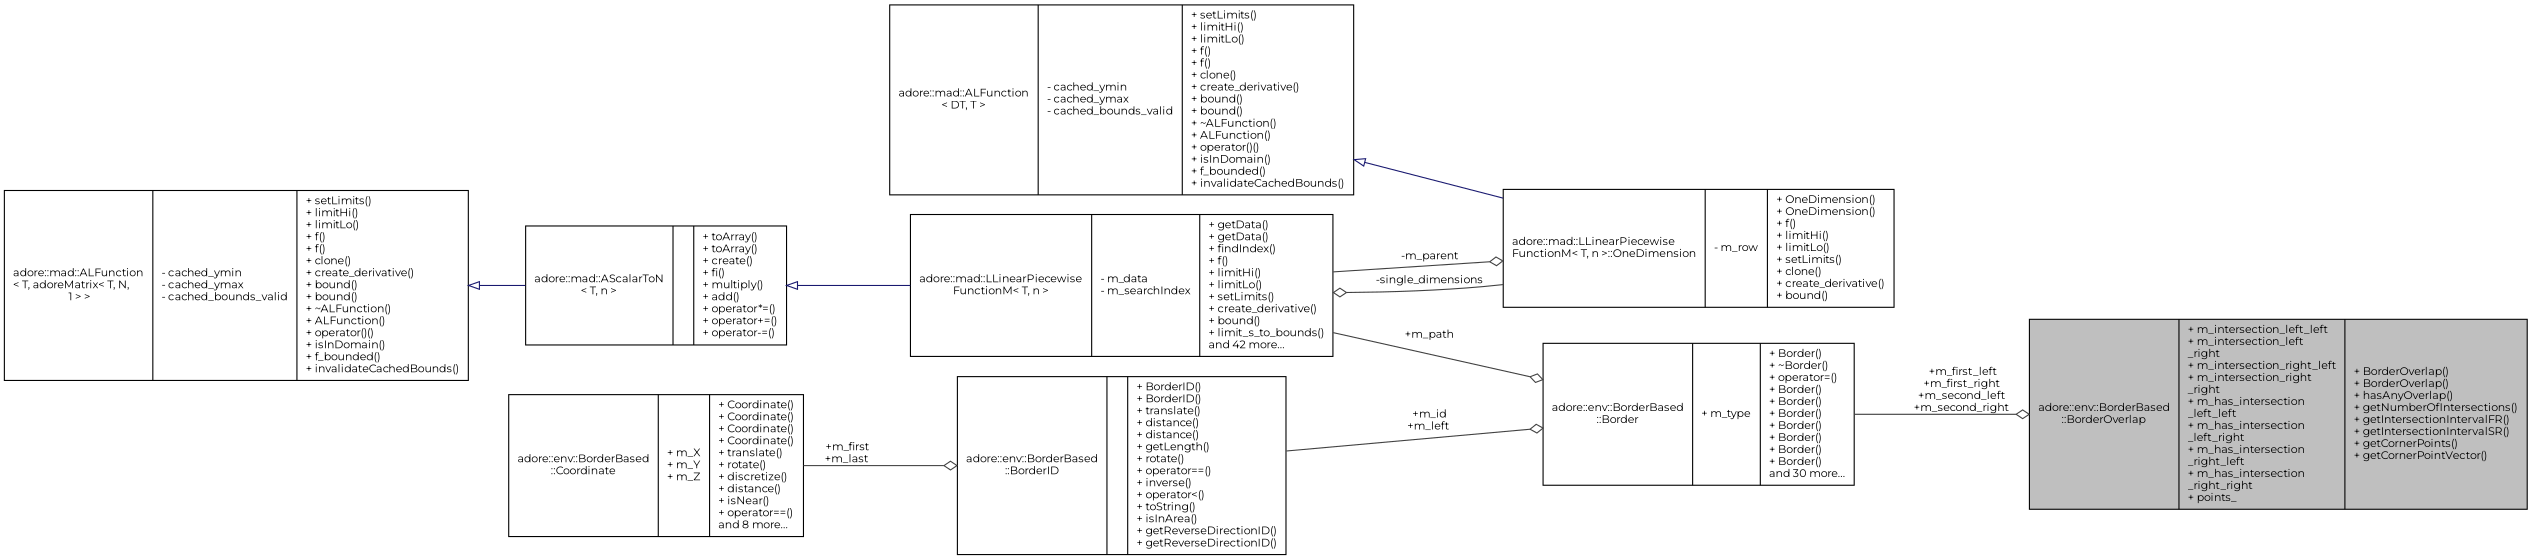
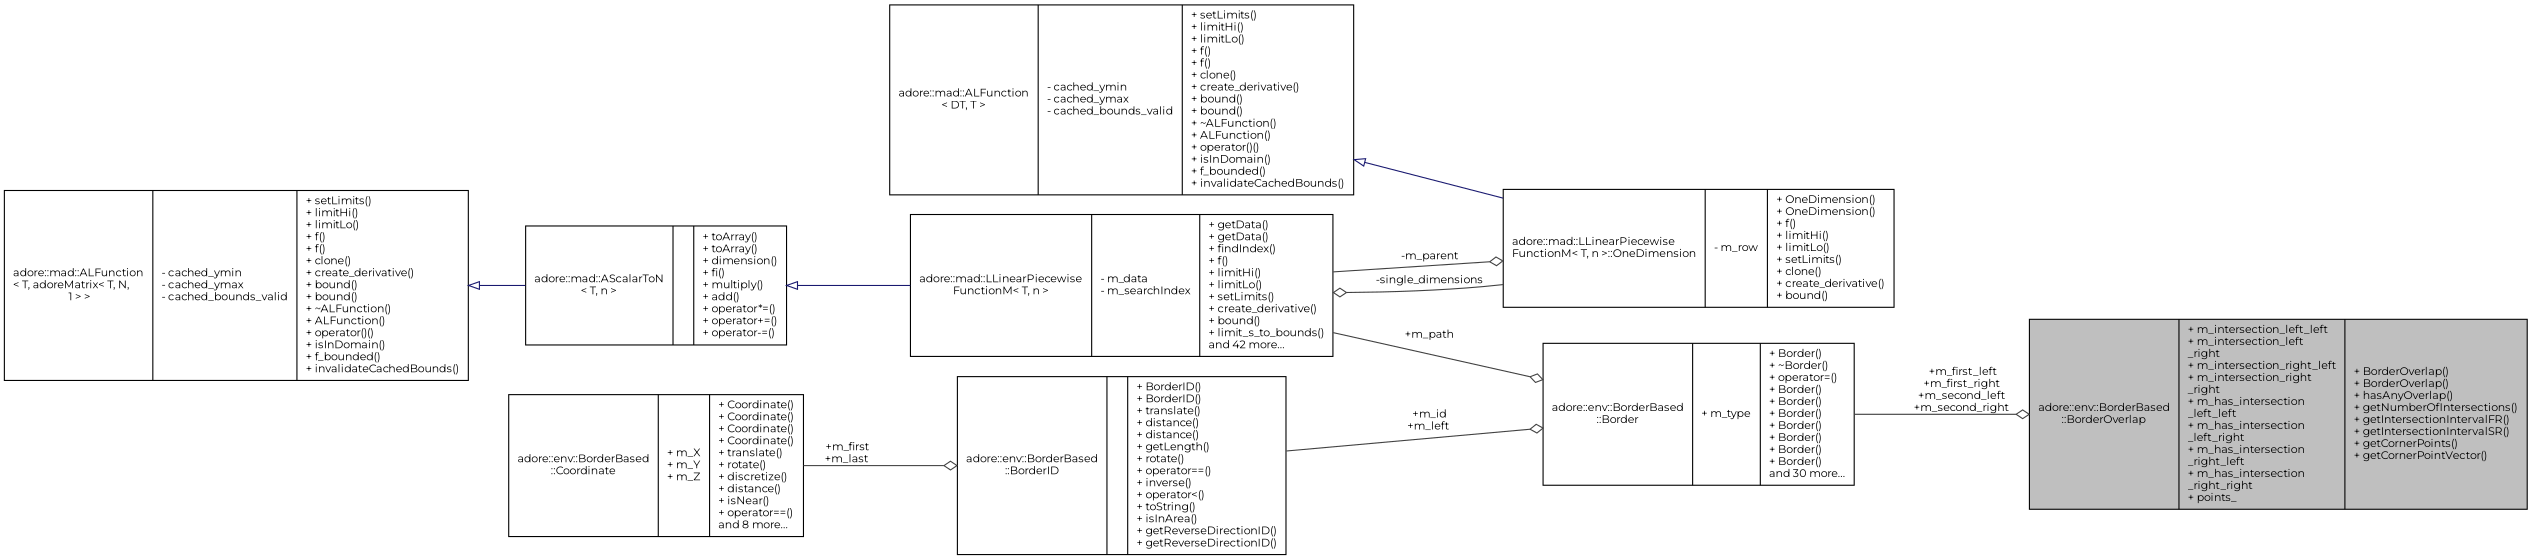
(728, 261) -> (740, 261)
